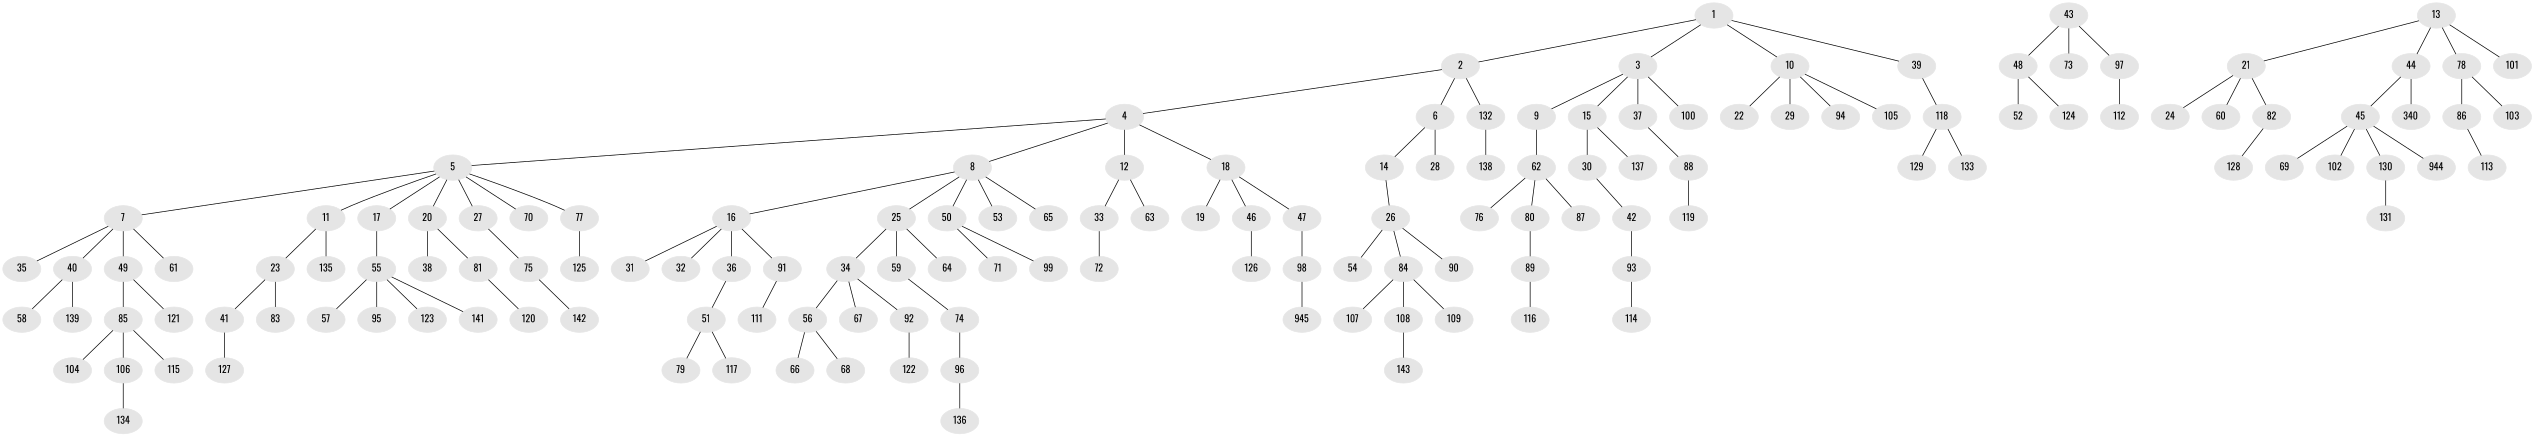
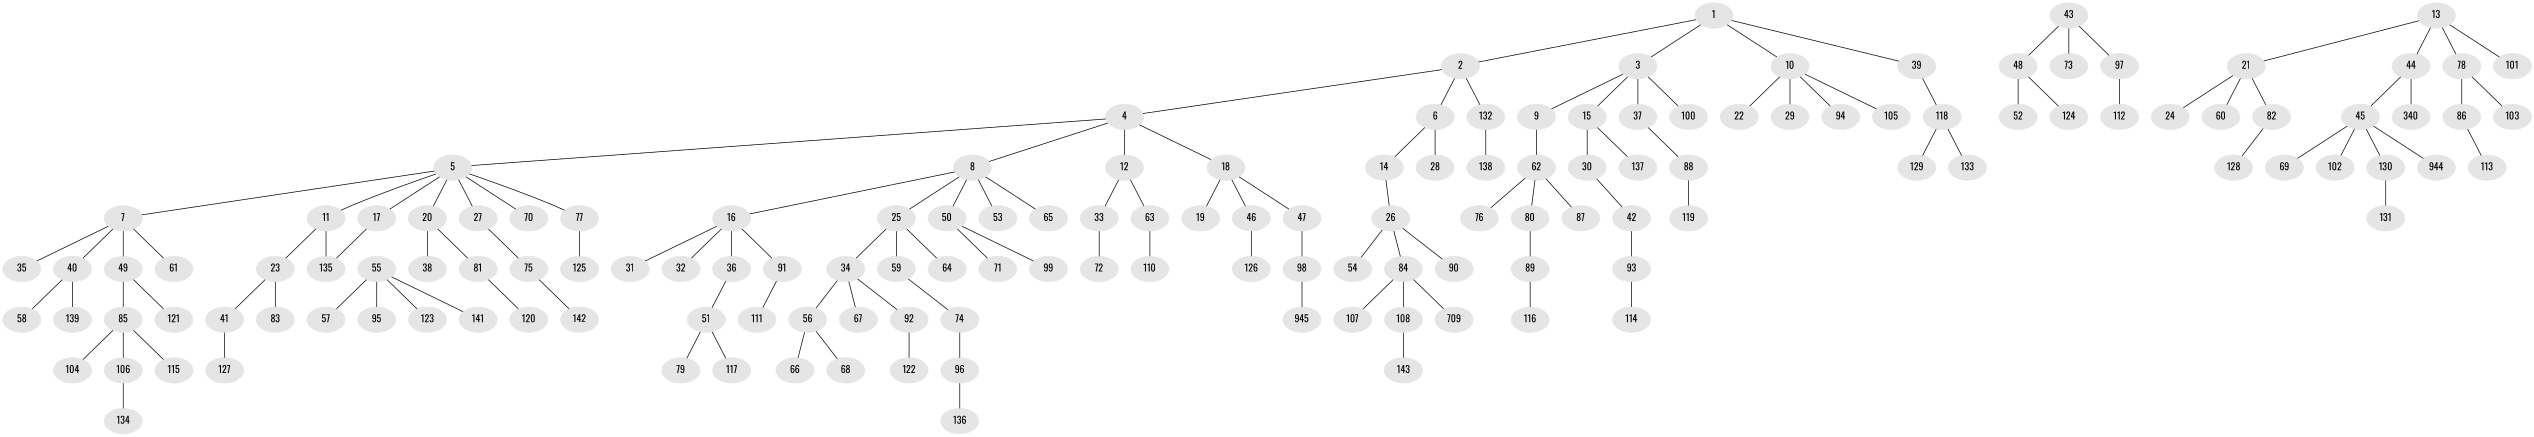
(377, 244) -> (351, 244)
none -> (1150, 269)
(1454, 320) -> (1454, 320)
